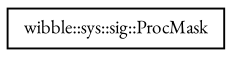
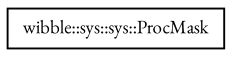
(116, 29) -> (116, 29)
